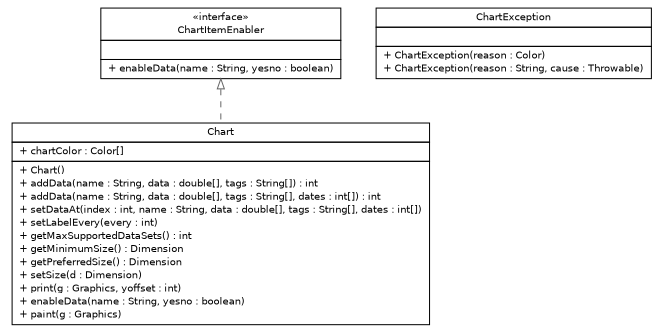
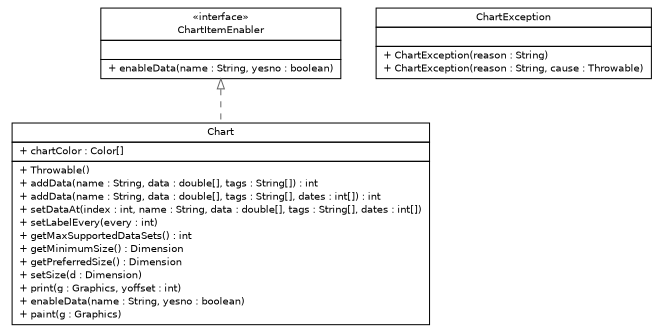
(464, 55) -> (466, 55)
(42, 170) -> (54, 170)
